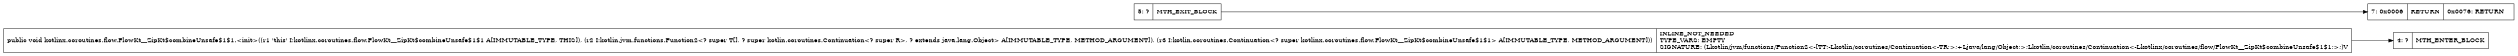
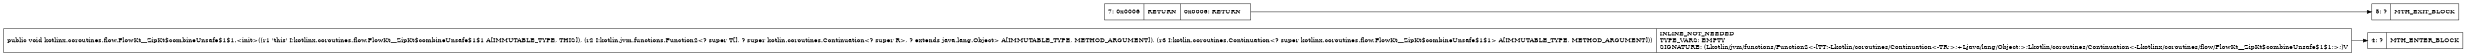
(1792, 12) -> (1809, 12)
(2479, 12) -> (1216, 12)
